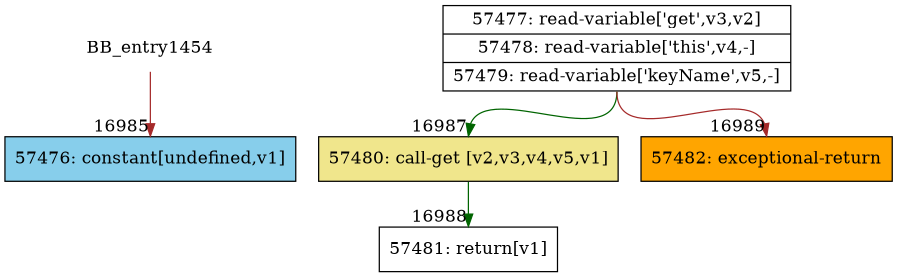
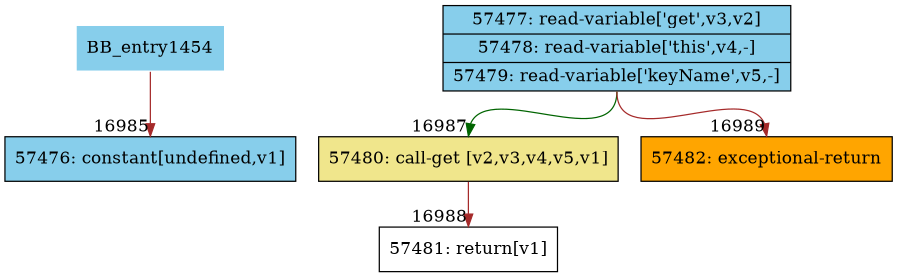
(150, 48) -> (150, 48)
(617, 48) -> (617, 48)
(468, 198) -> (468, 198)
